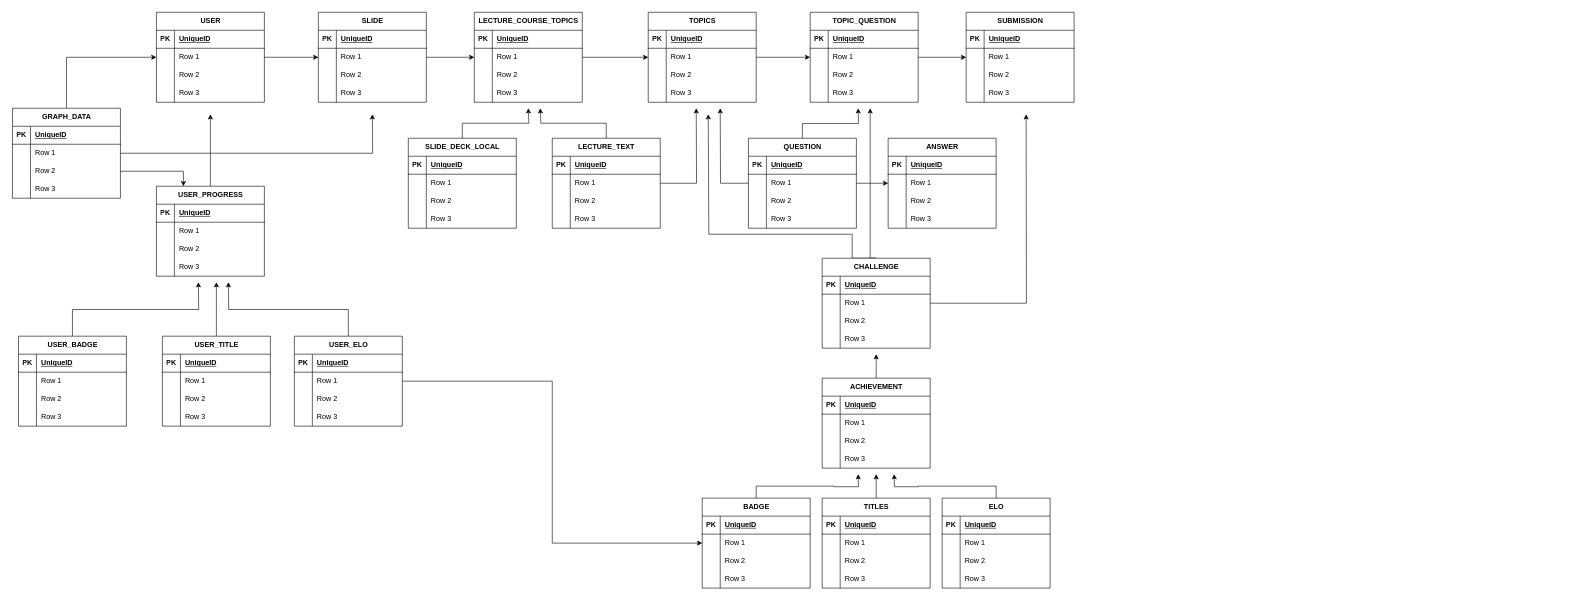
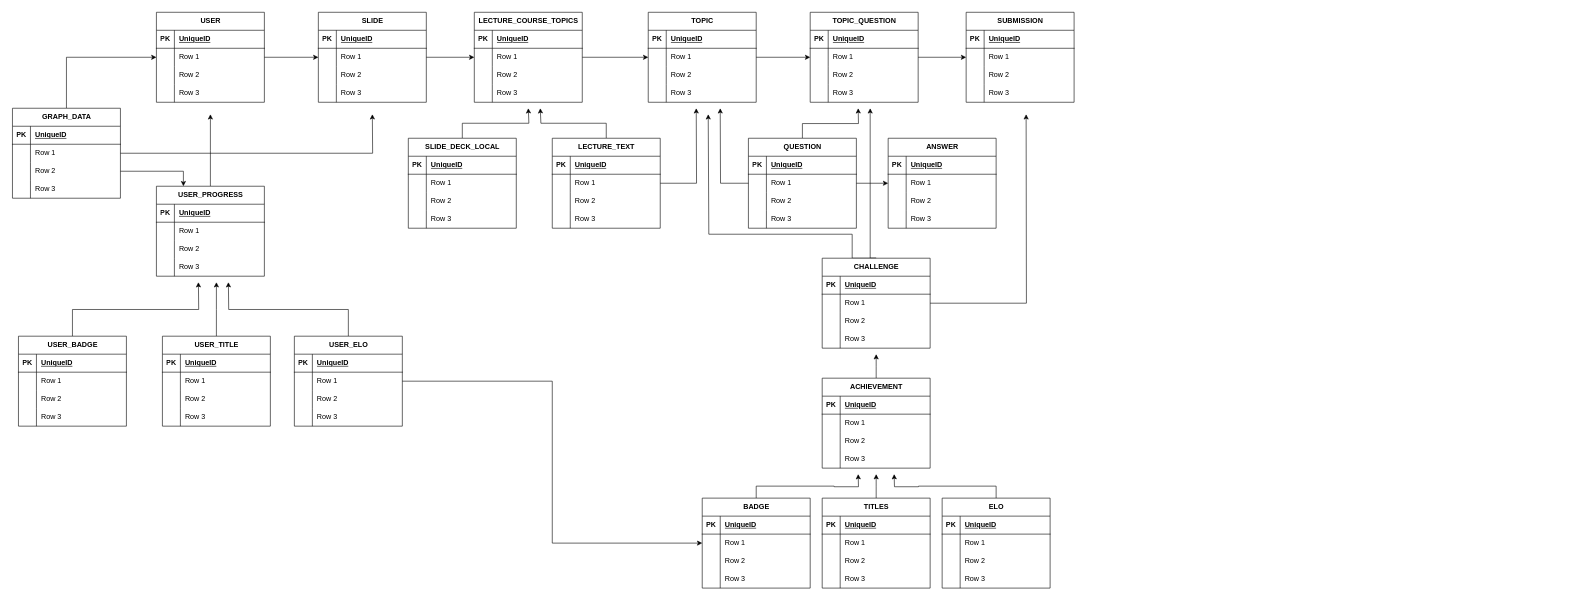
(703, 21) -> (703, 21)
